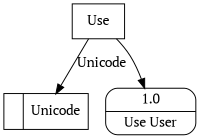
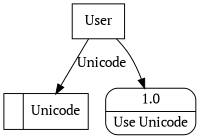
(98, 21) -> (98, 21)
(151, 123) -> (151, 123)
